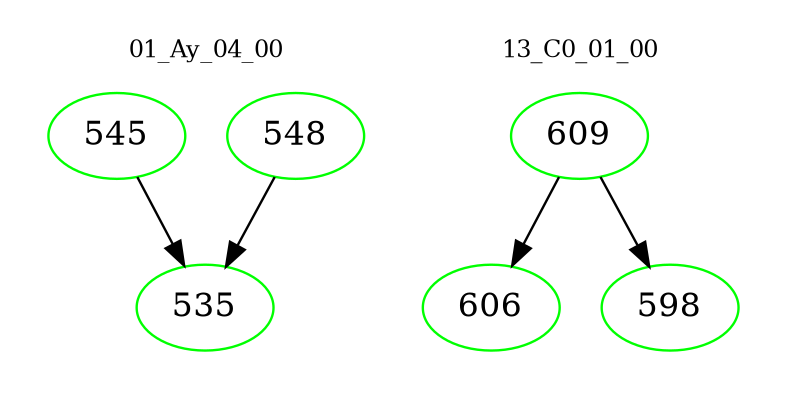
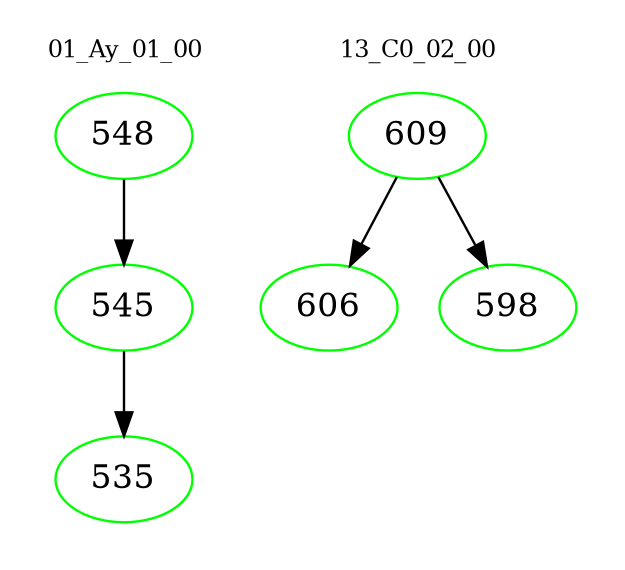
(206, 51) -> (125, 51)
(581, 51) -> (419, 51)
(256, 211) -> (124, 210)
